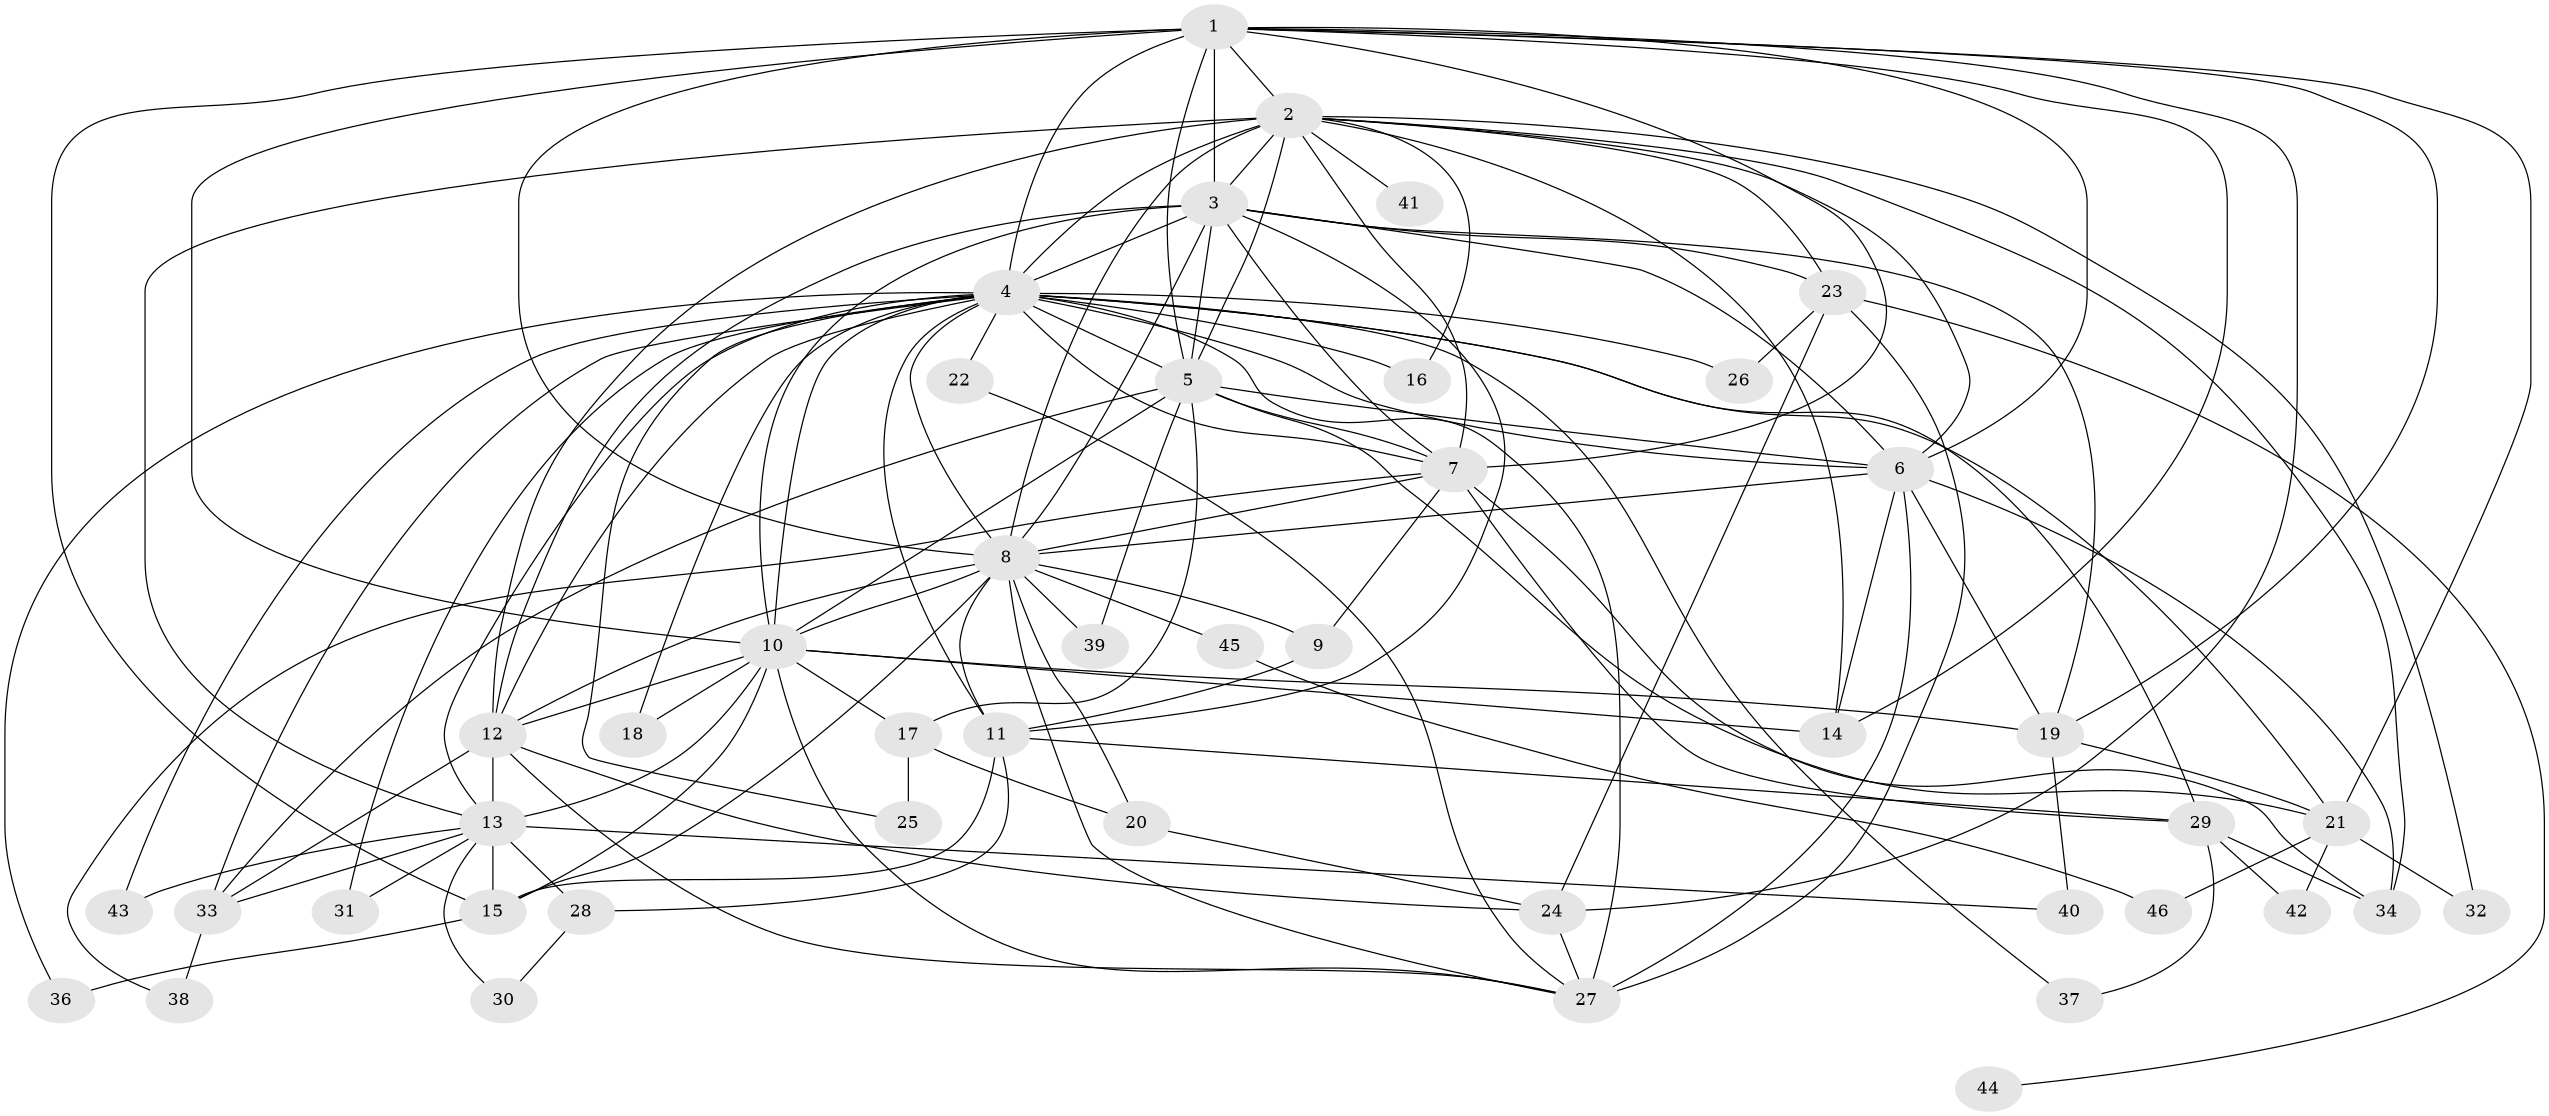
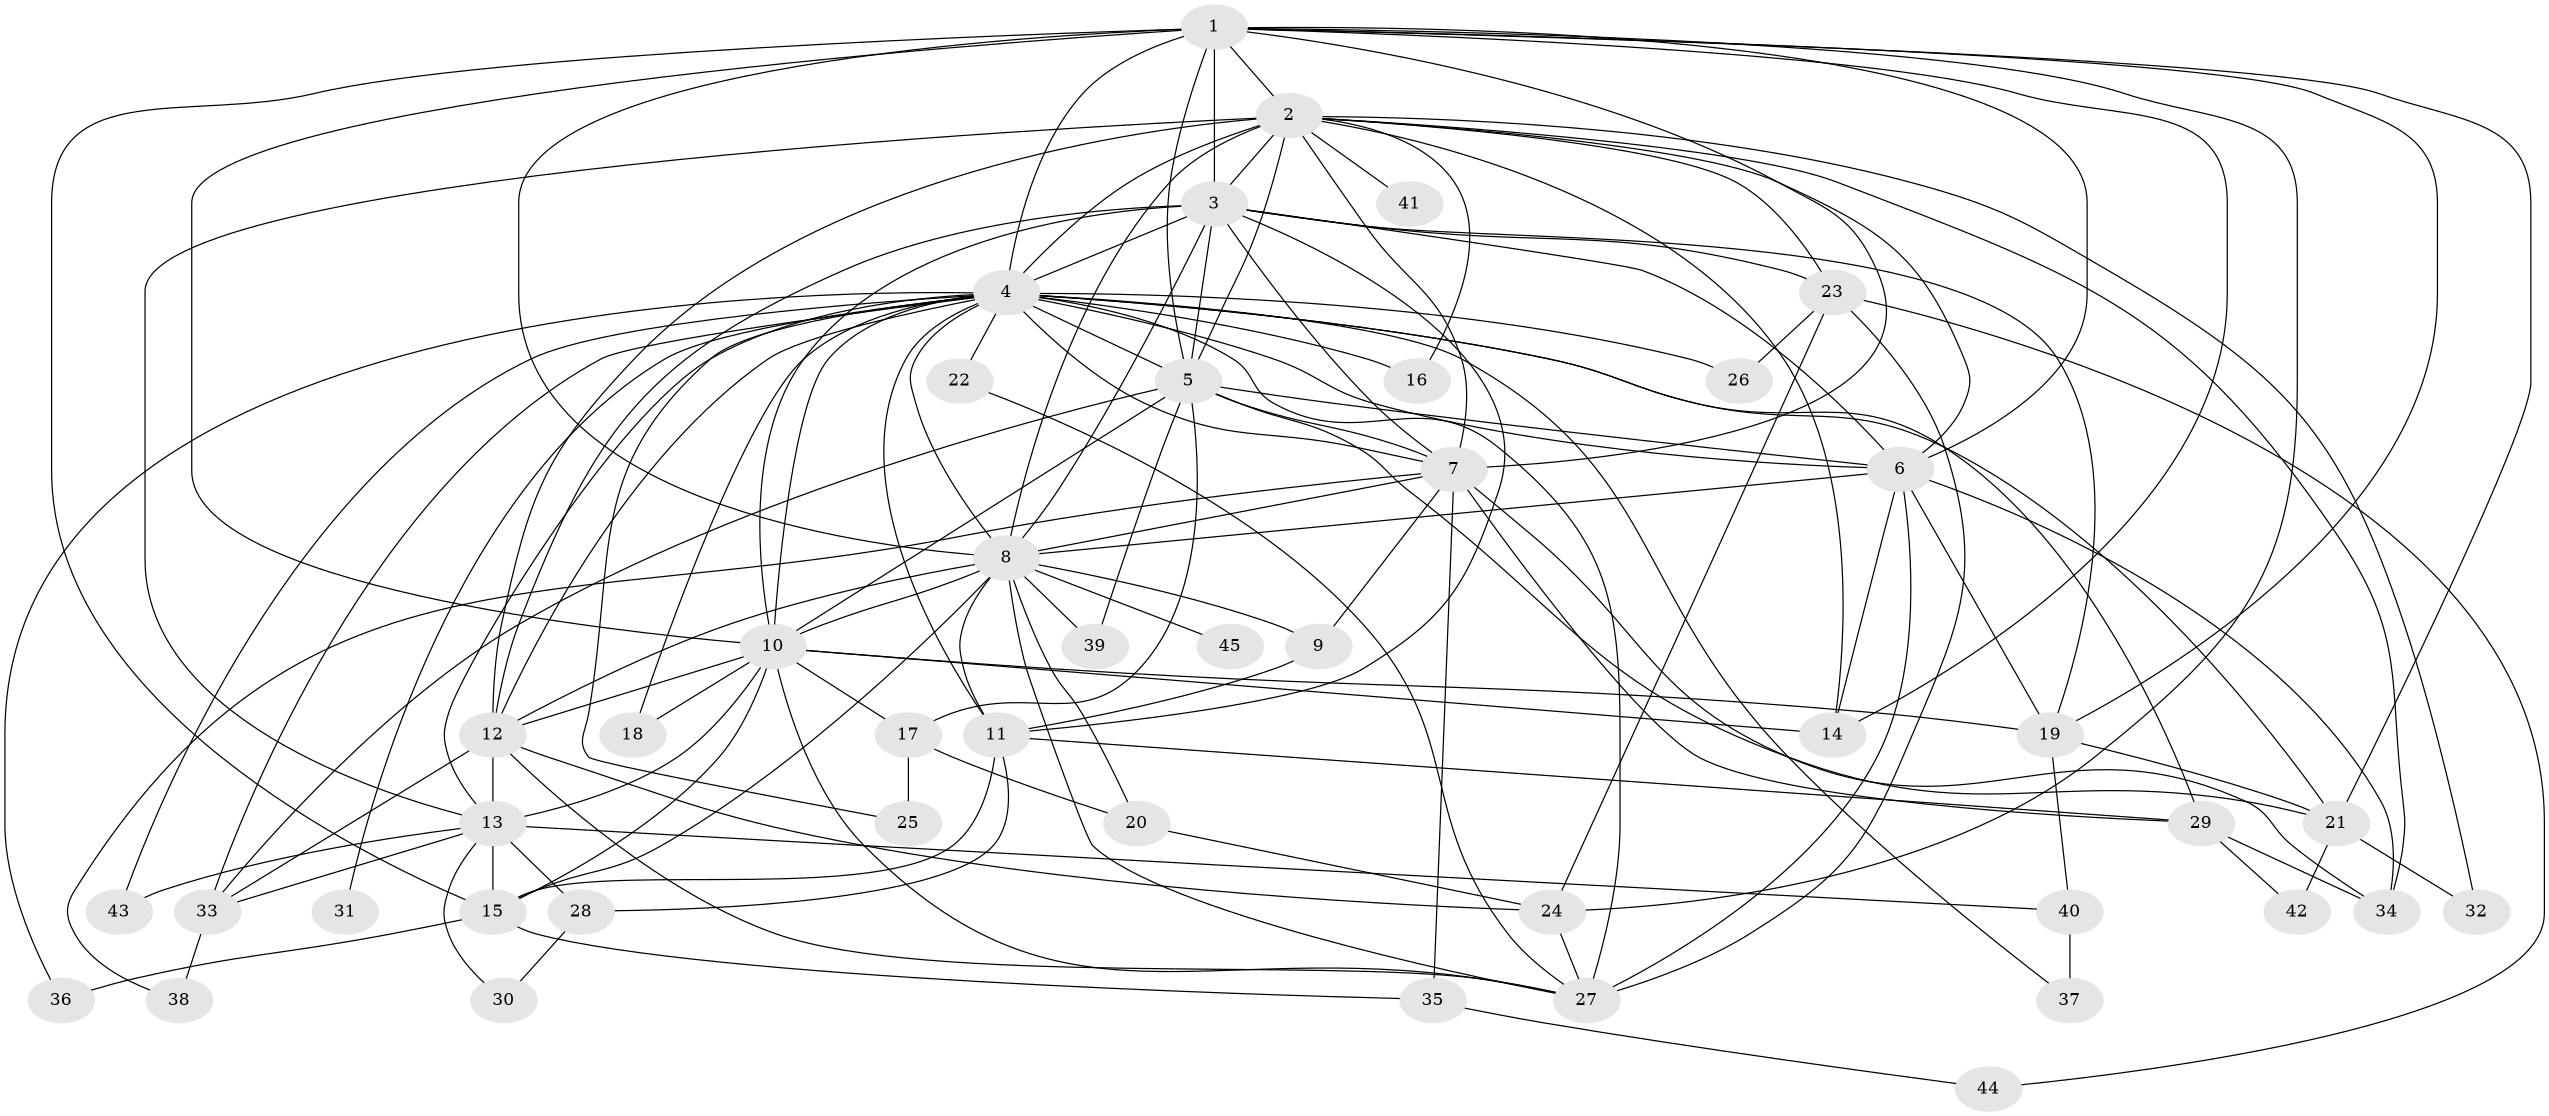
(419, 868) -> none
(2158, 912) -> none
(2194, 946) -> (2070, 956)
none -> (1433, 1001)
